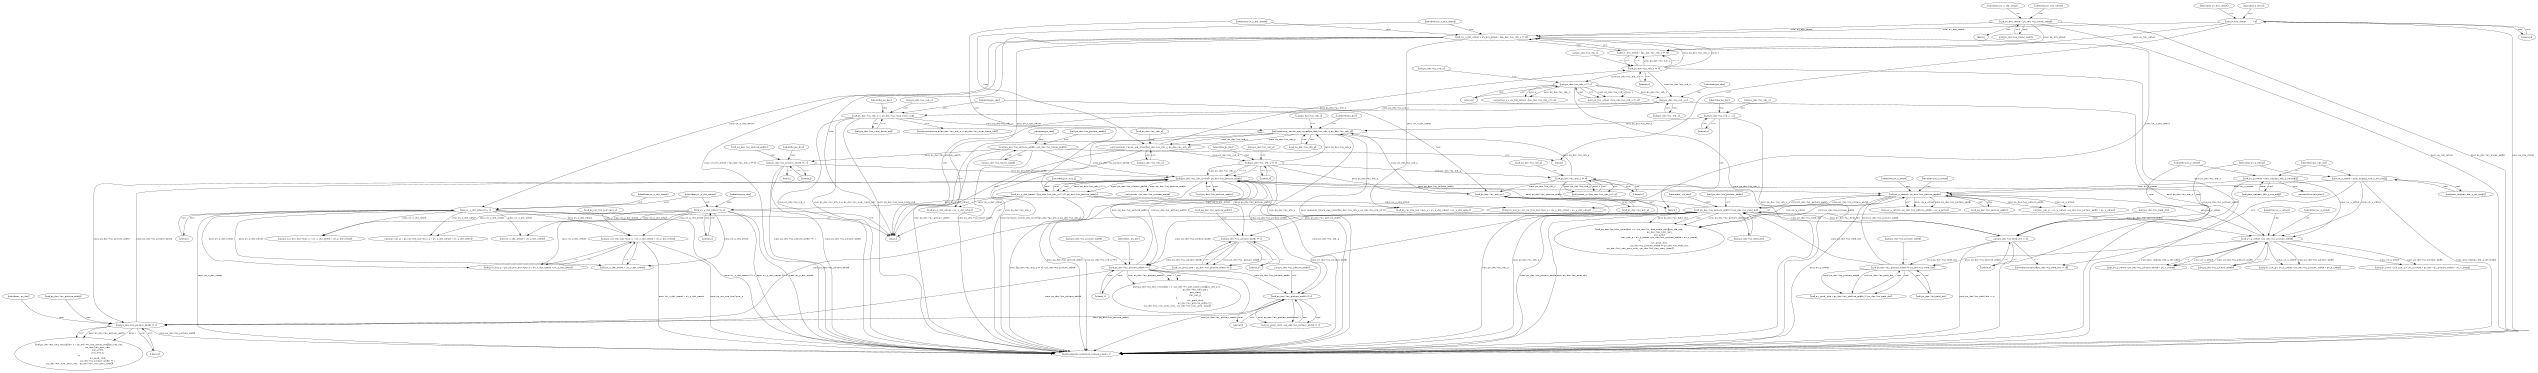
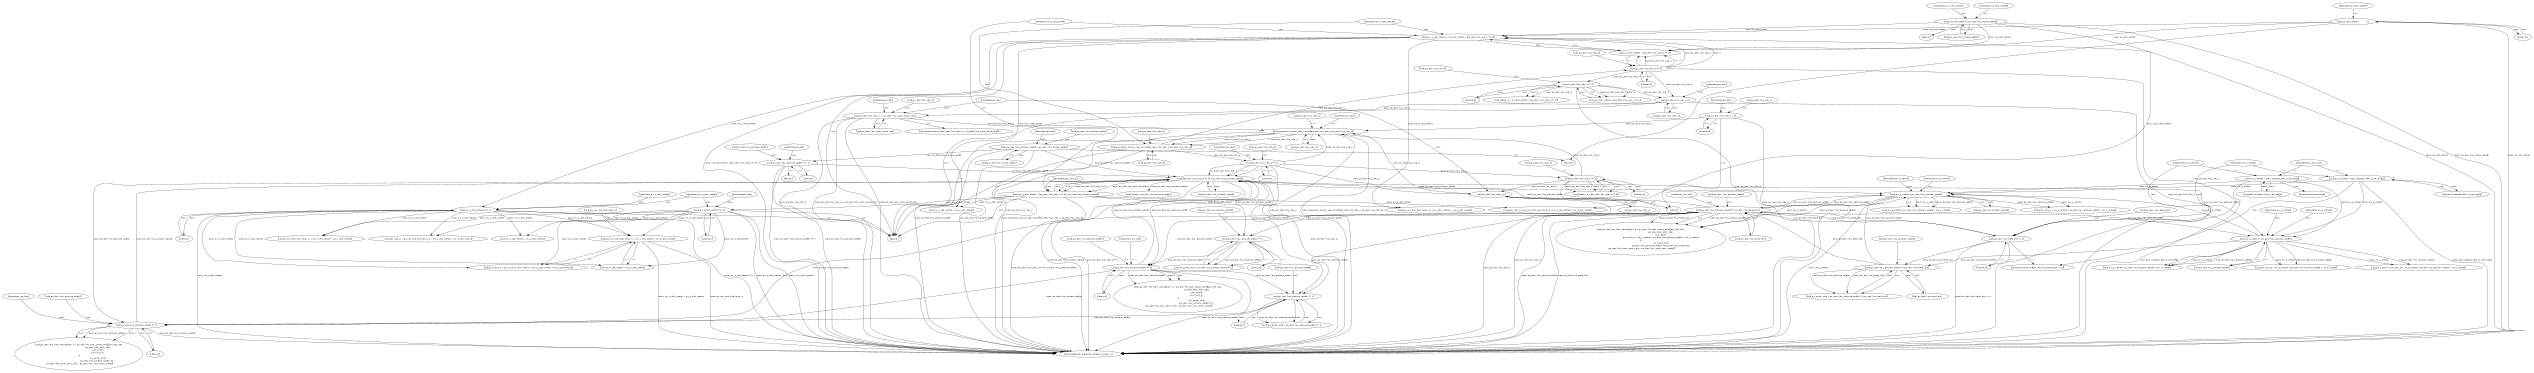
(2253, 6) -> none
